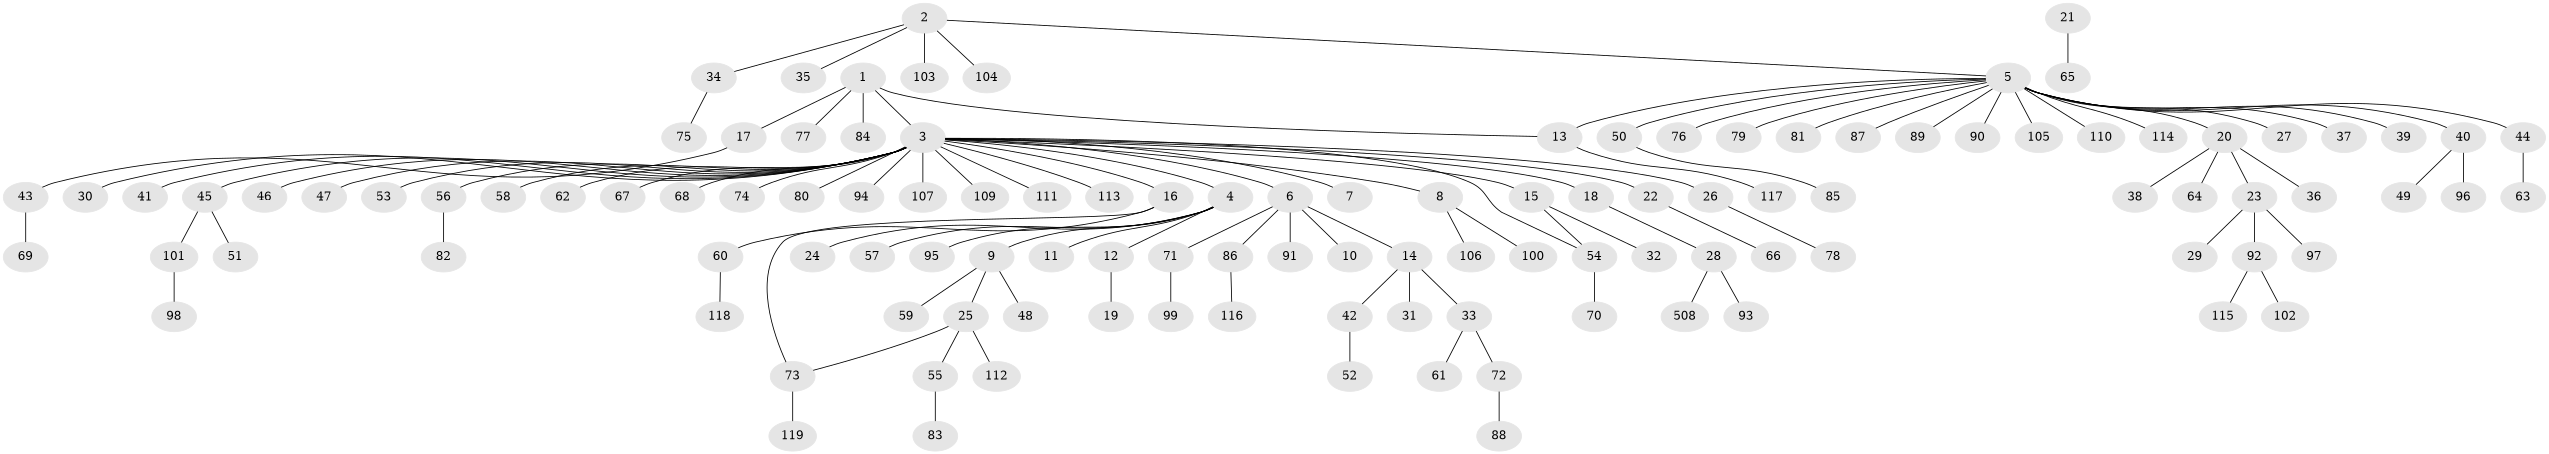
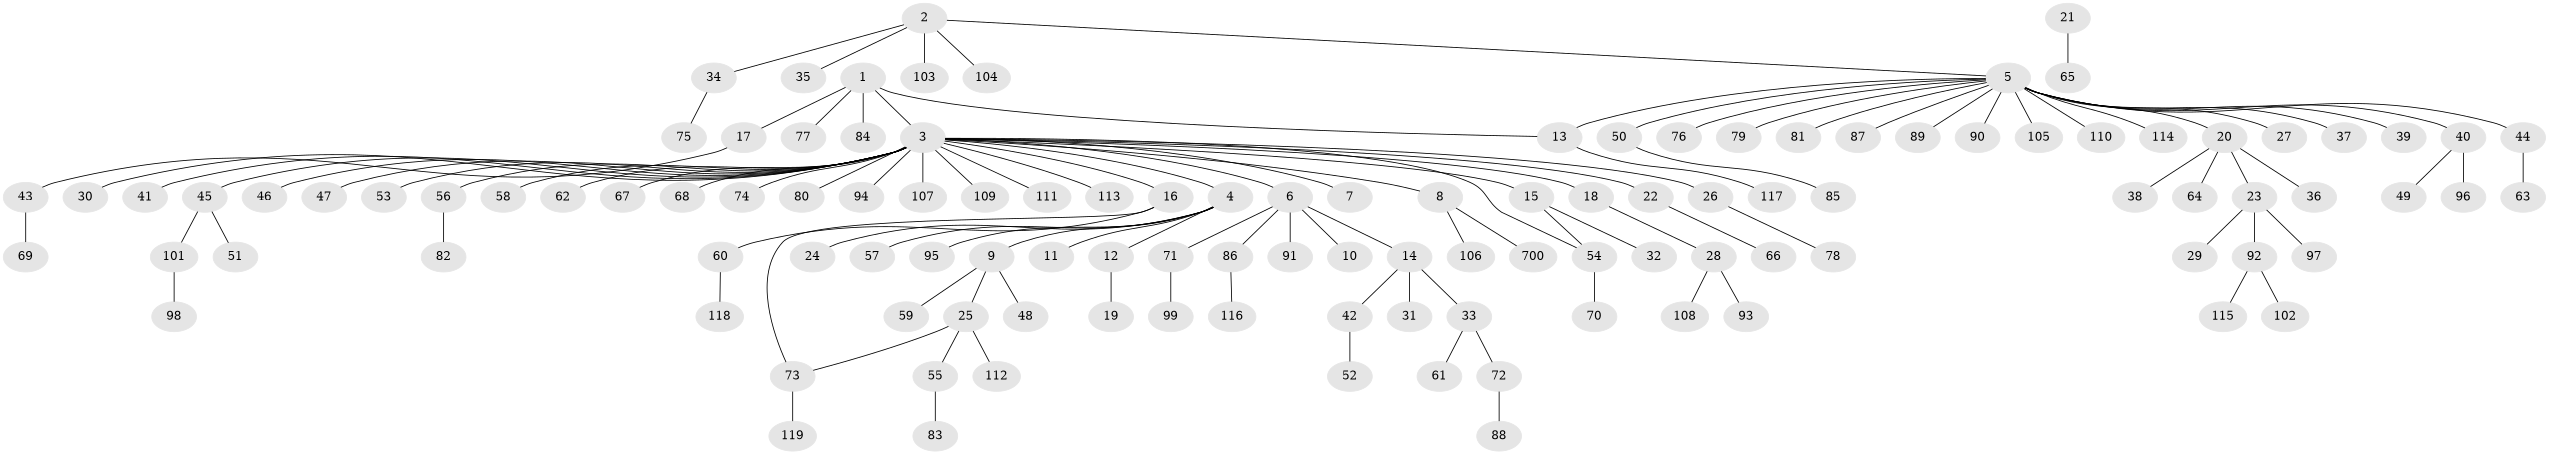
(1533, 257) -> (1533, 257)
(1685, 317) -> (1685, 317)
